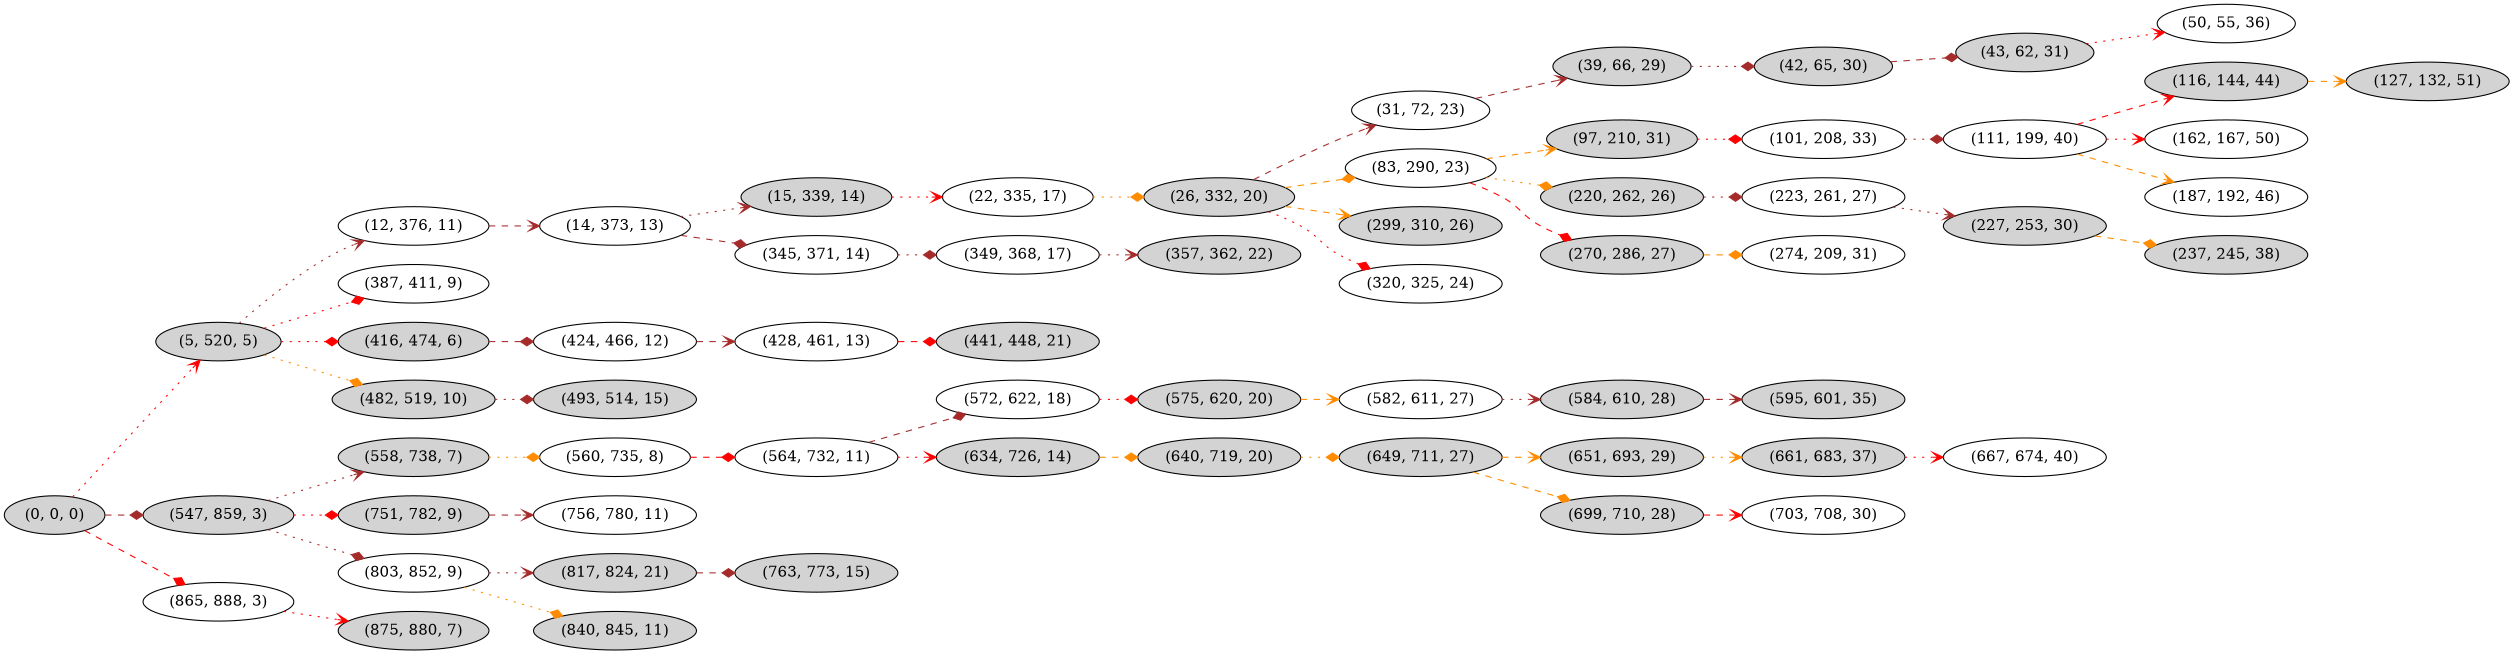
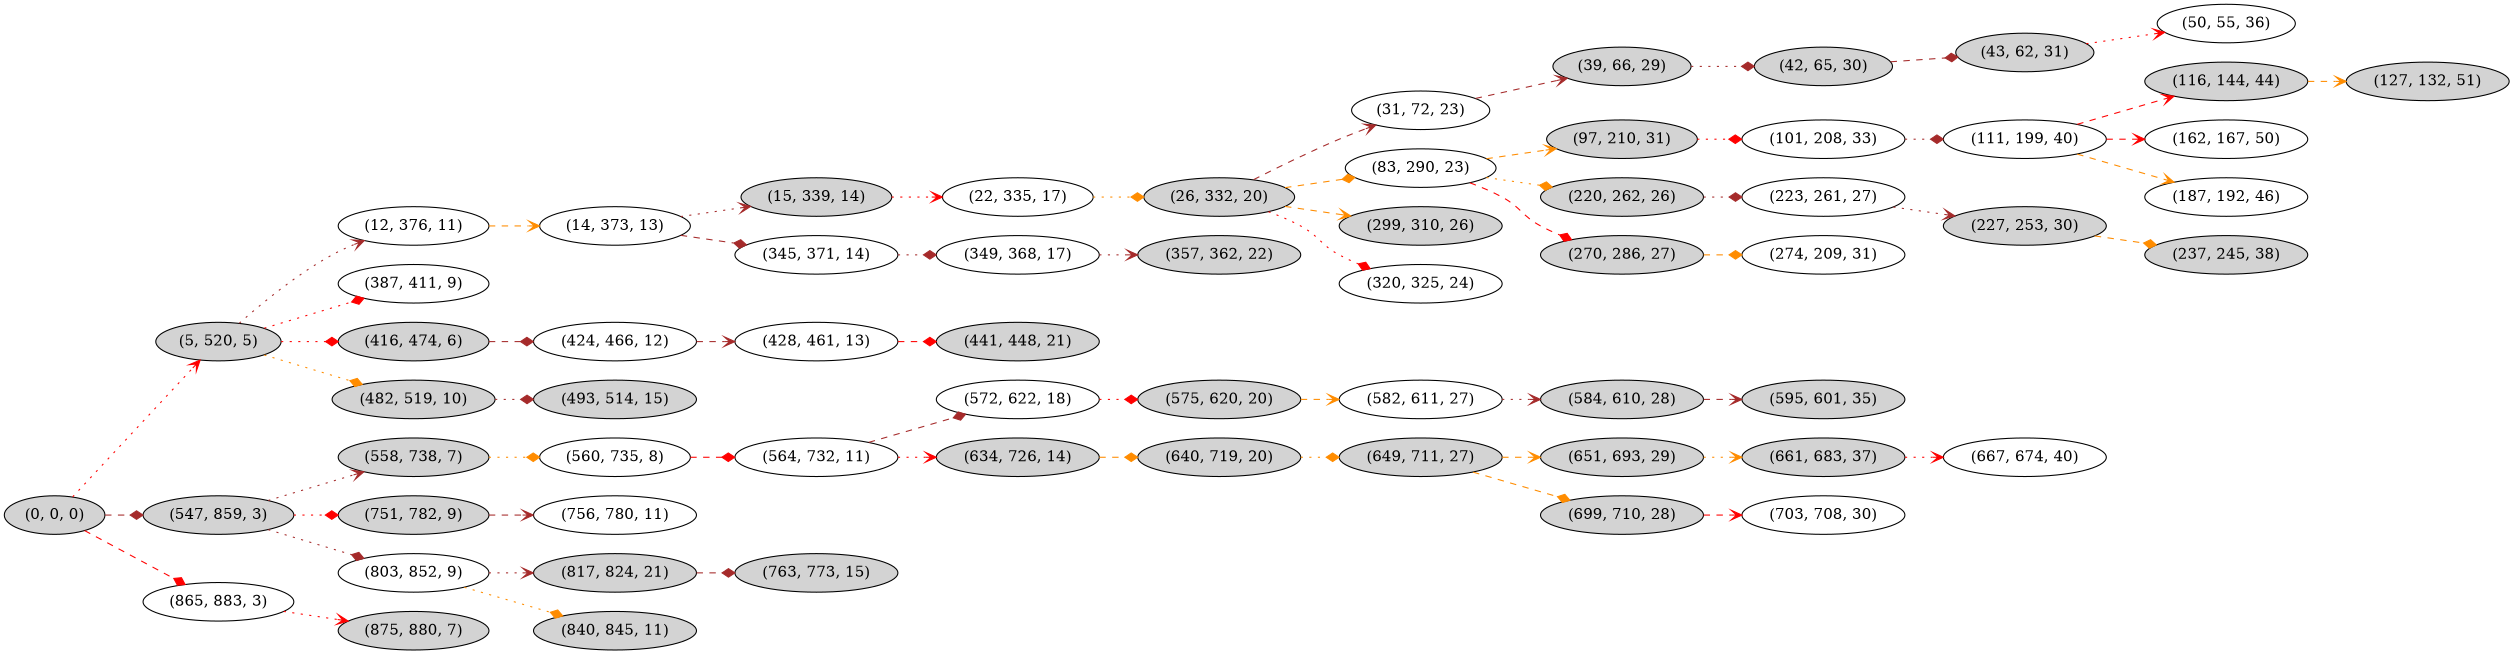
(2120, 139) -> (2120, 139)
(509, 226) -> (509, 226)
(218, 602) -> (218, 602)
